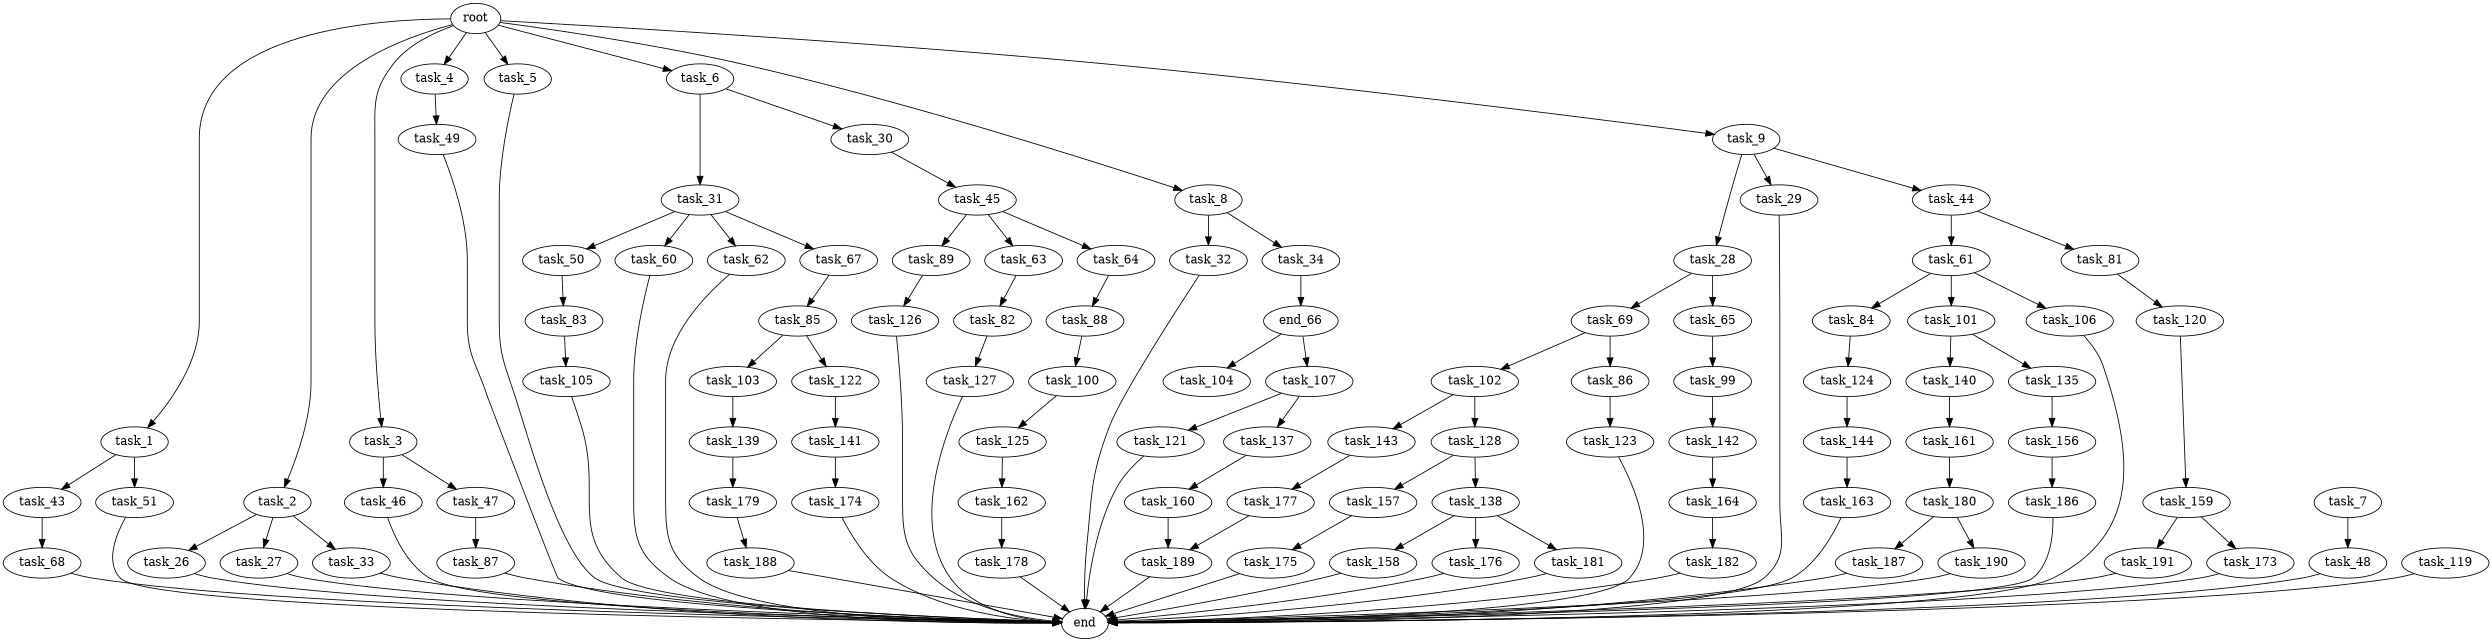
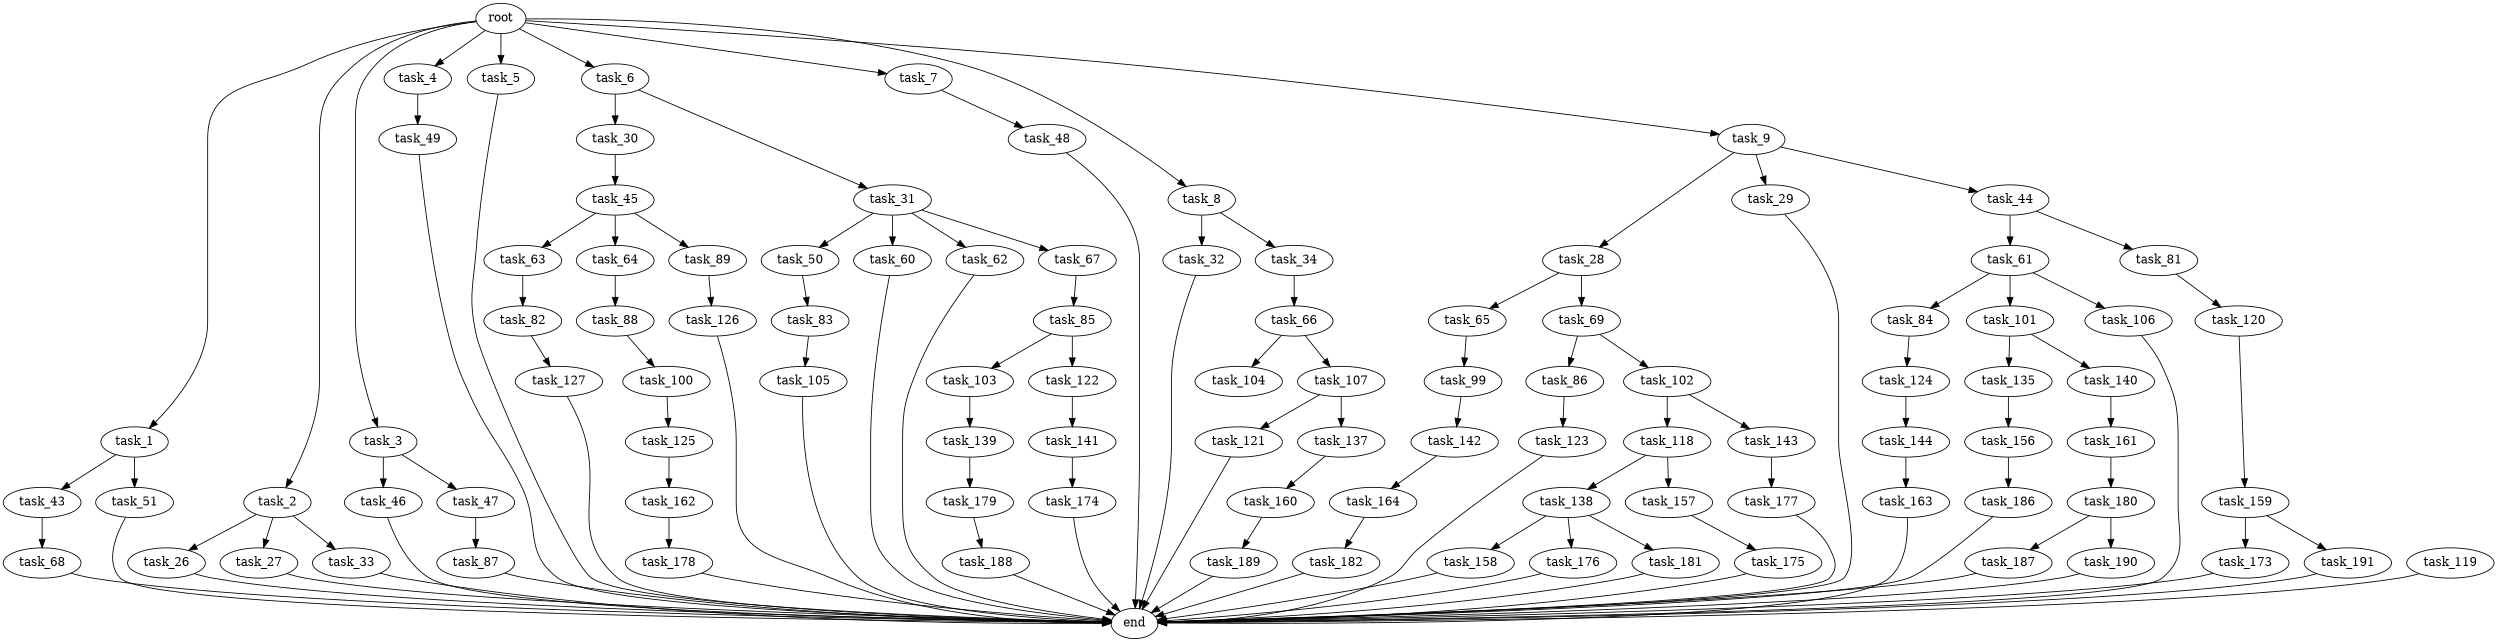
none -> (702, 48)
(1301, 321) -> (1294, 321)
(1475, 442) -> (1667, 442)
(1223, 531) -> (1539, 608)
